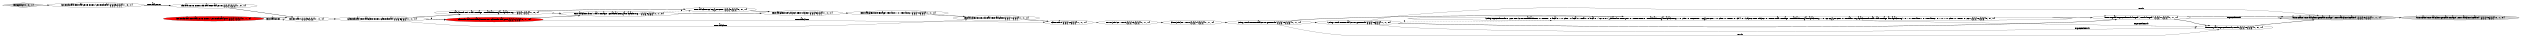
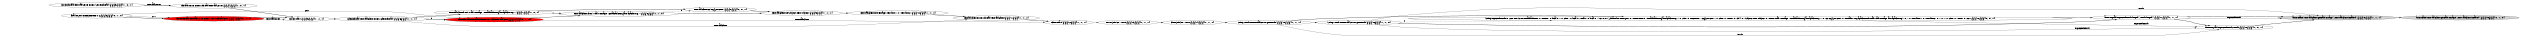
(23, 5) -> none
none -> (97, 16)
